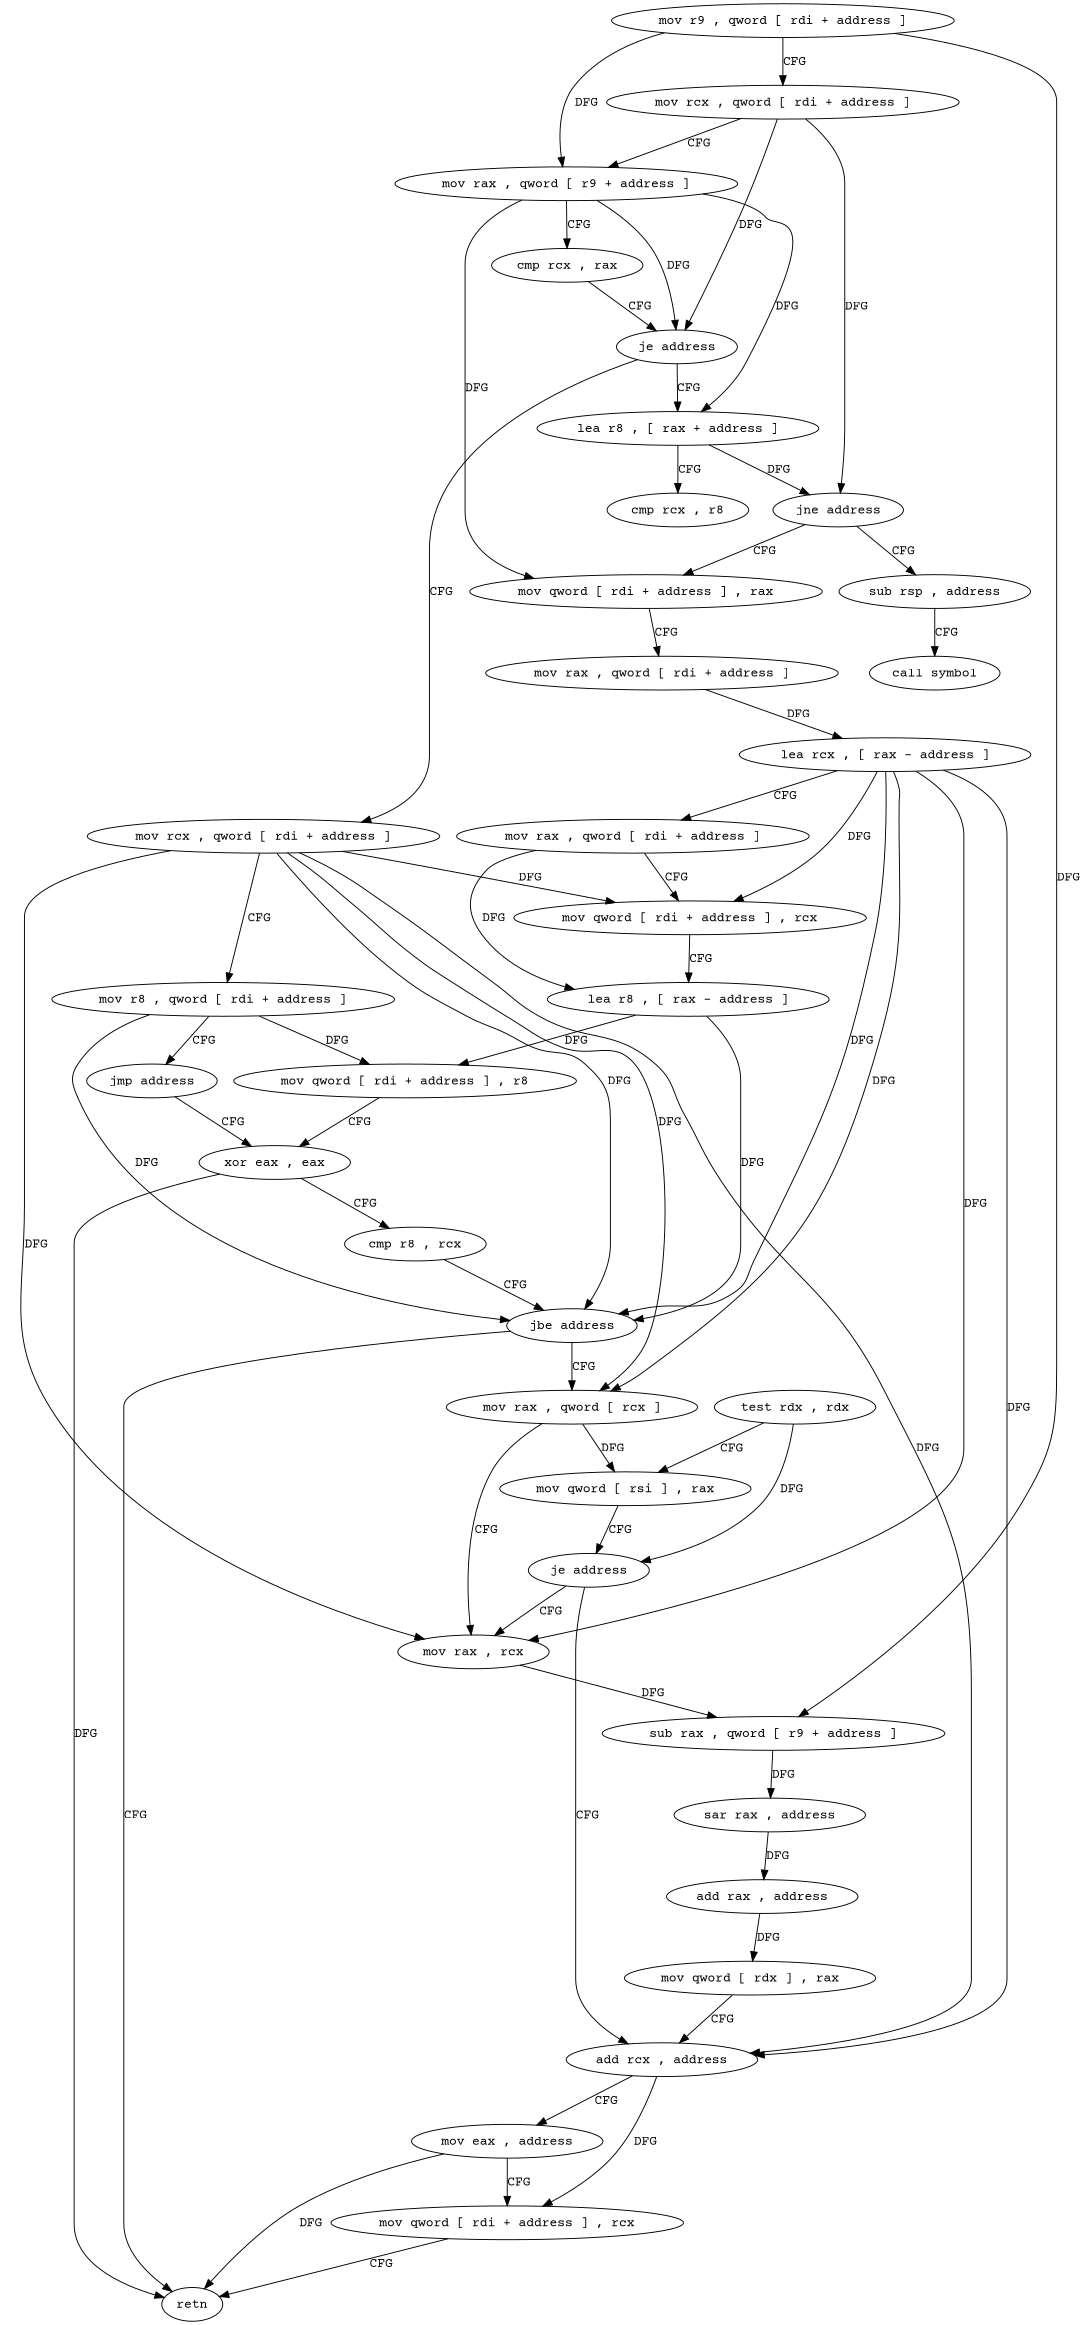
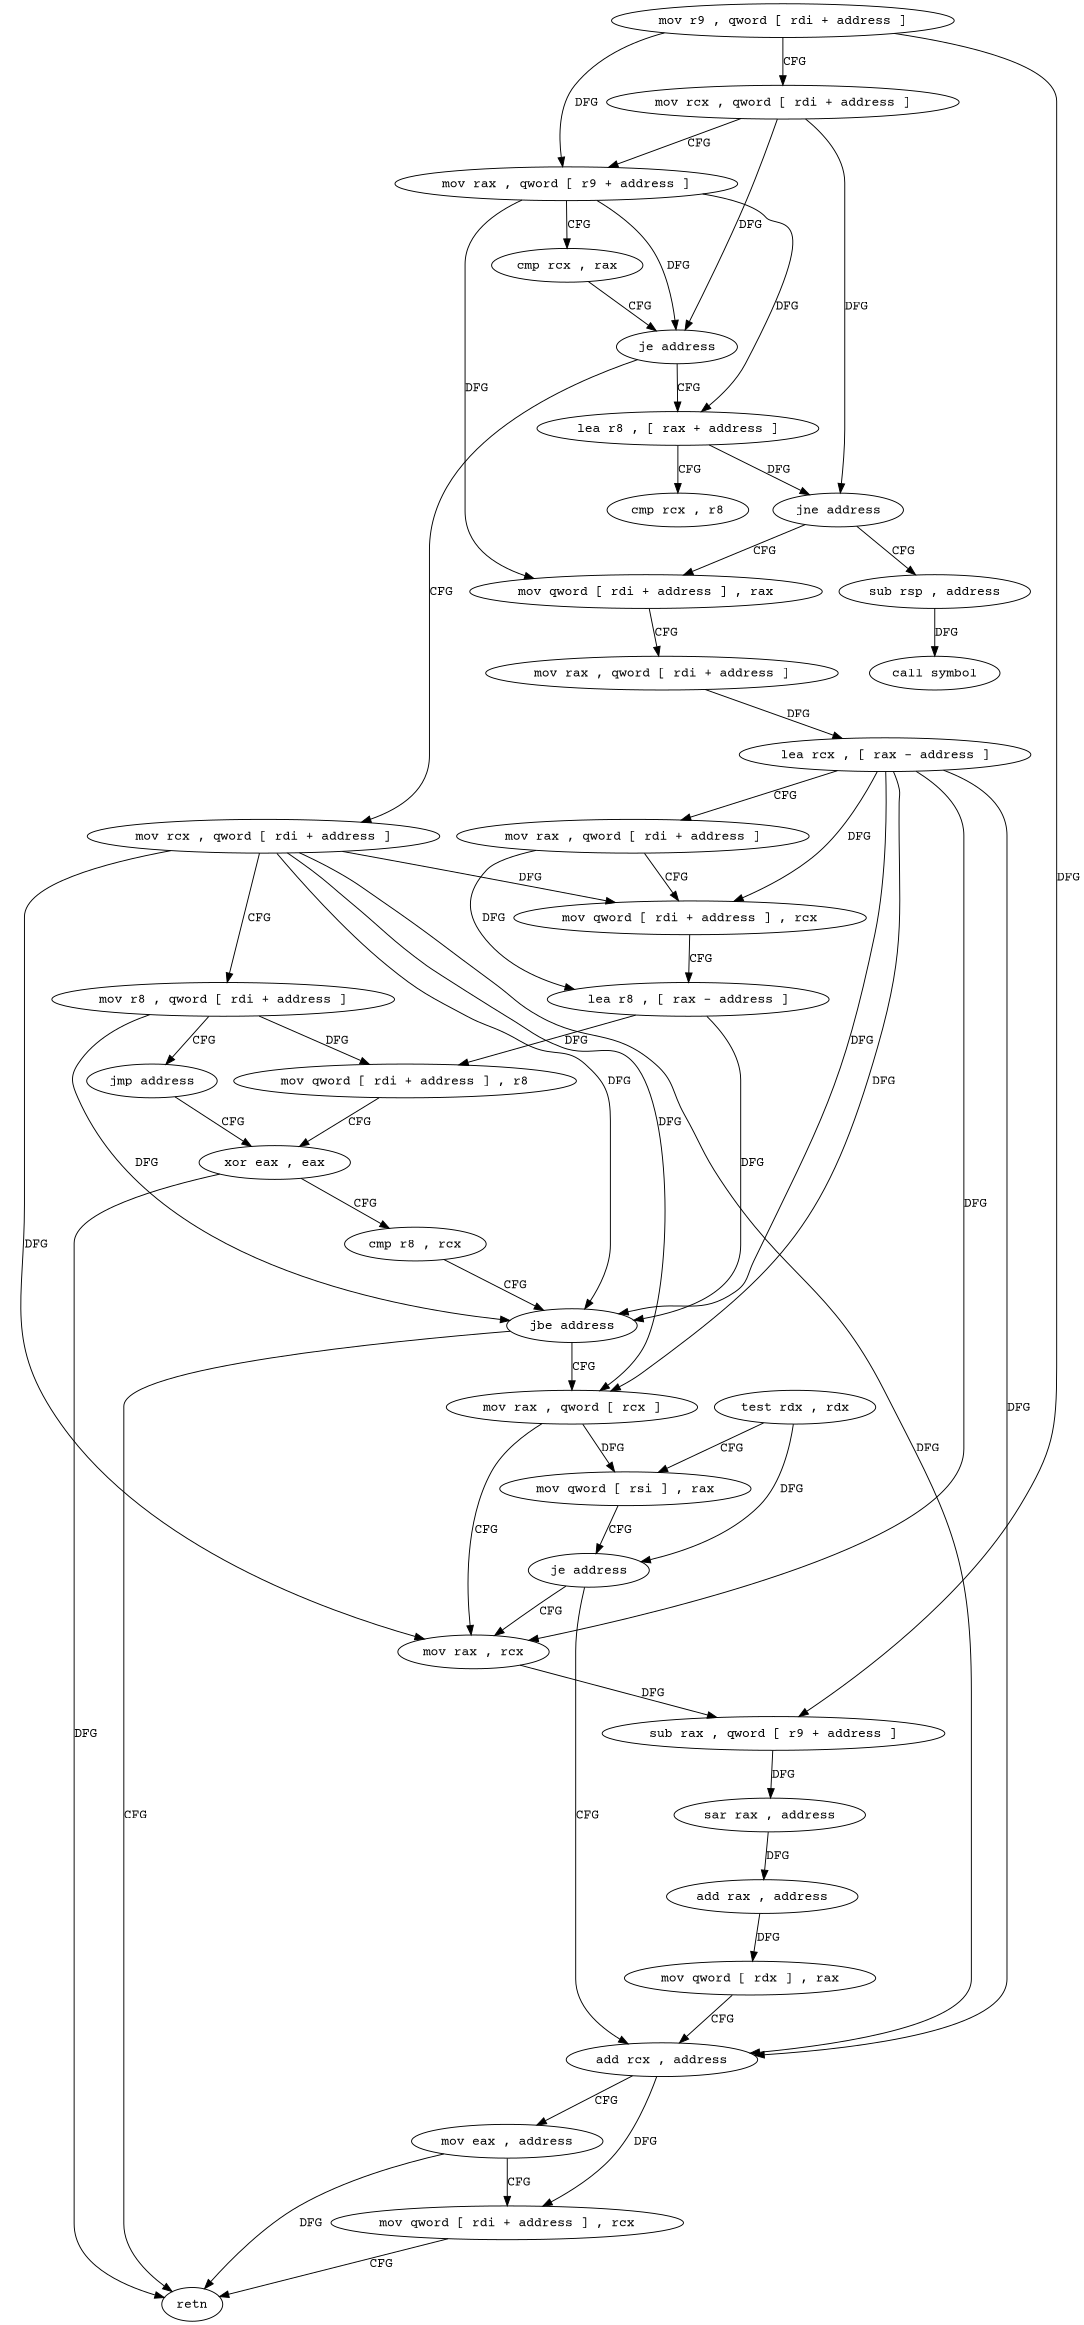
(946, 632) -> (946, 632)
